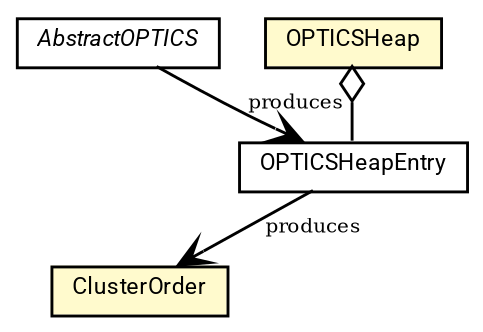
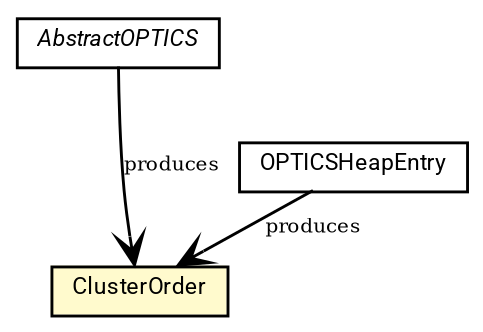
(352, 42) -> none
(215, 99) -> (121, 151)
